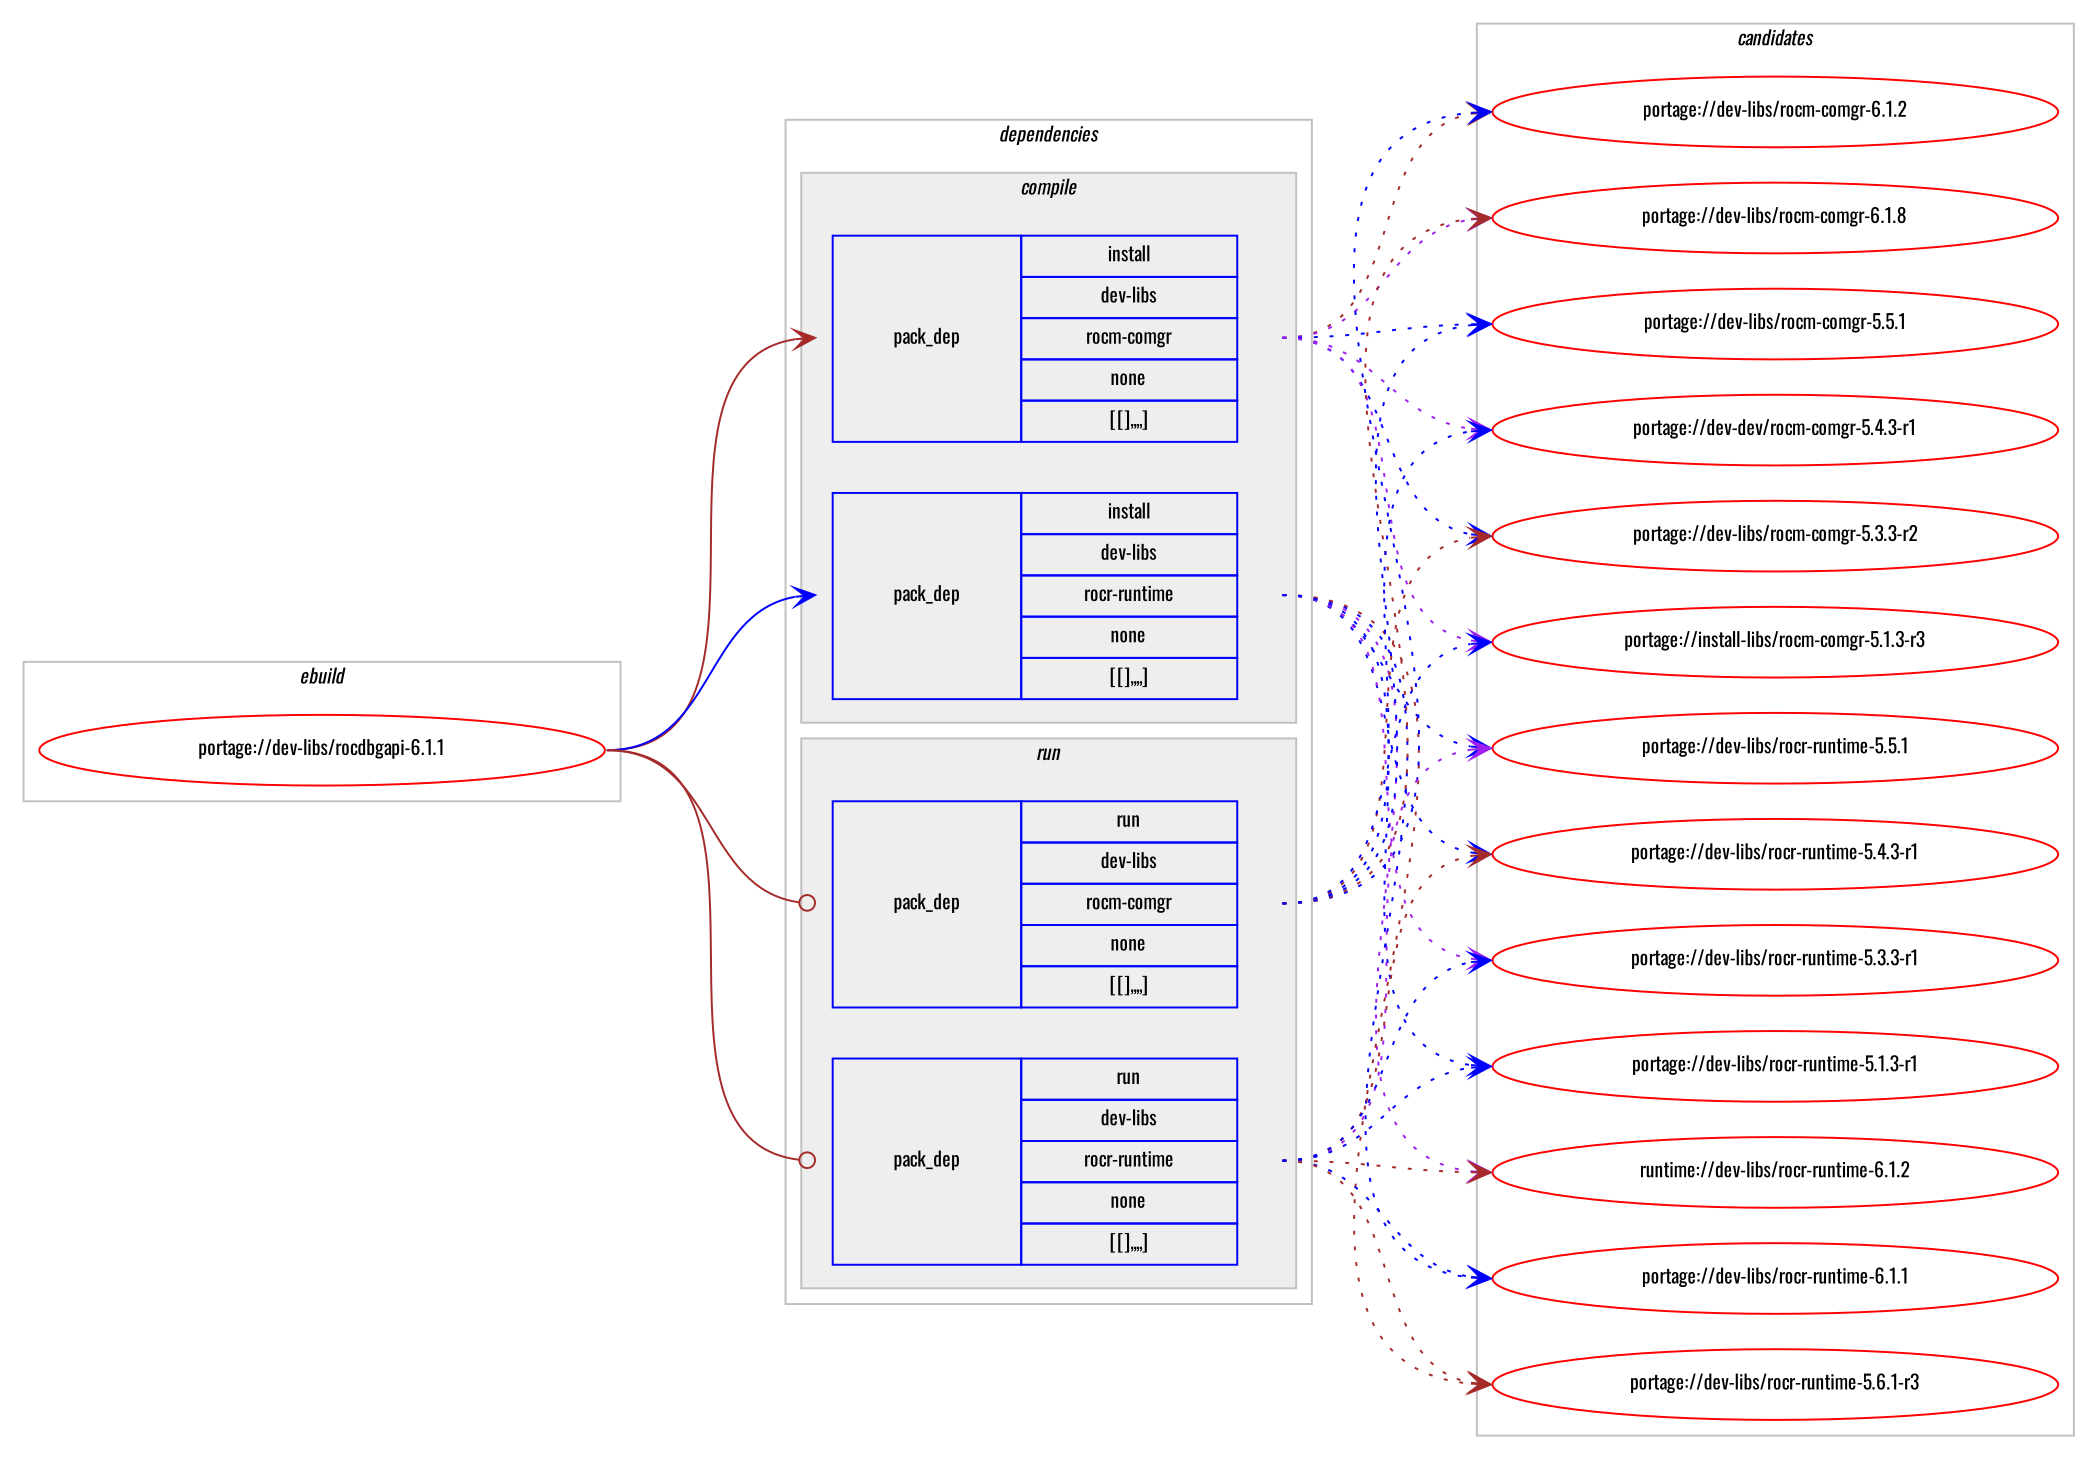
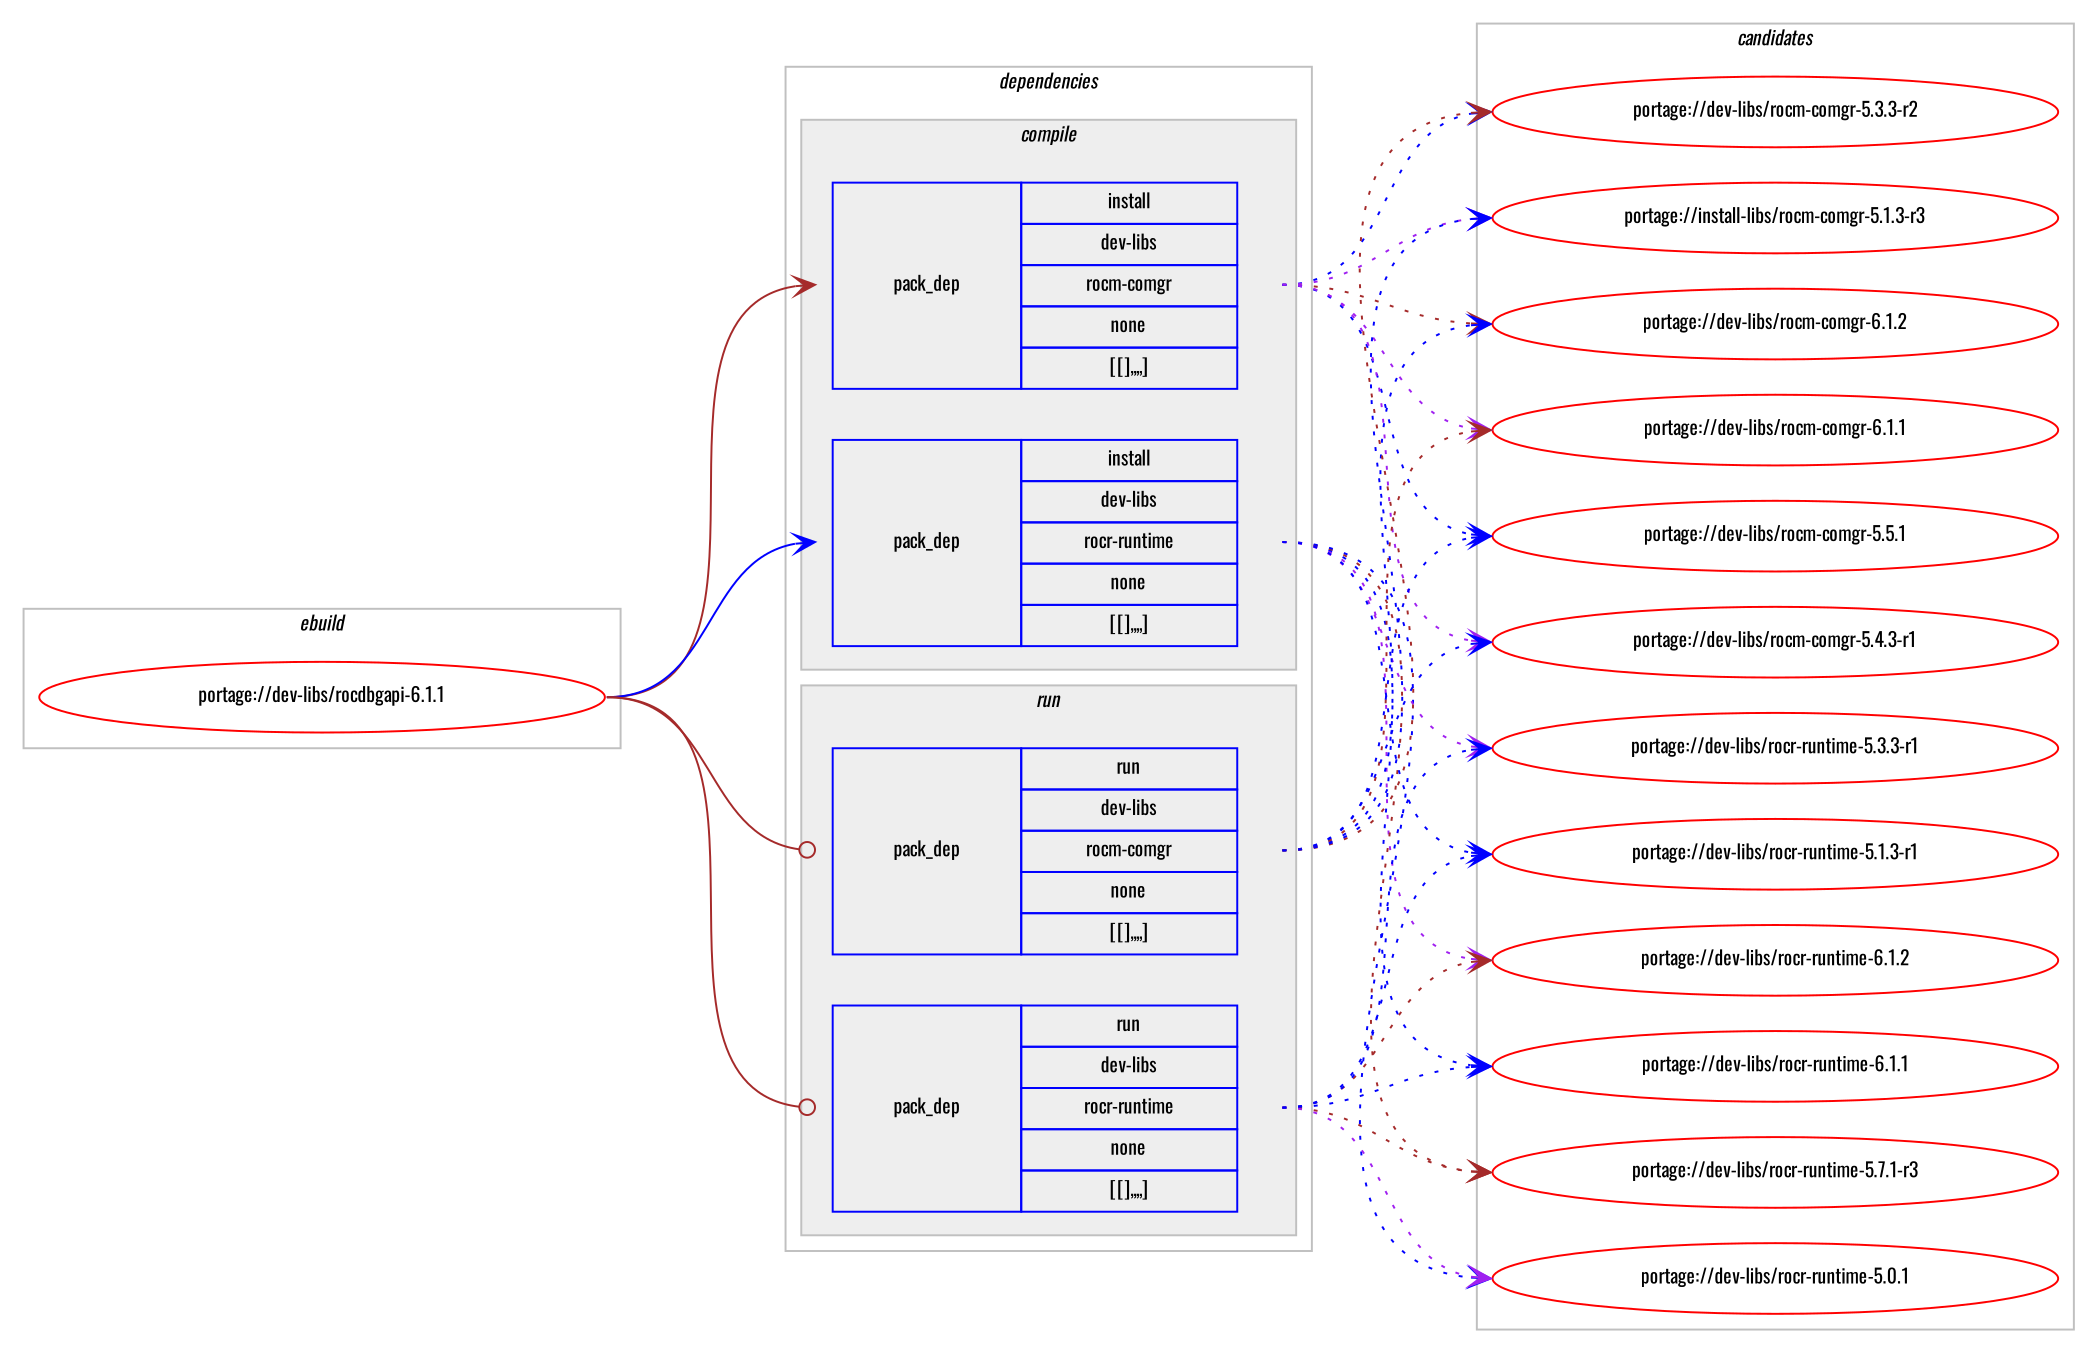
(1775, 218) -> (1775, 430)
(1775, 430) -> (1775, 642)
(1775, 748) -> (1775, 1278)
(1775, 854) -> none
(1775, 1172) -> (1775, 960)
(1775, 1385) -> (1775, 1172)
